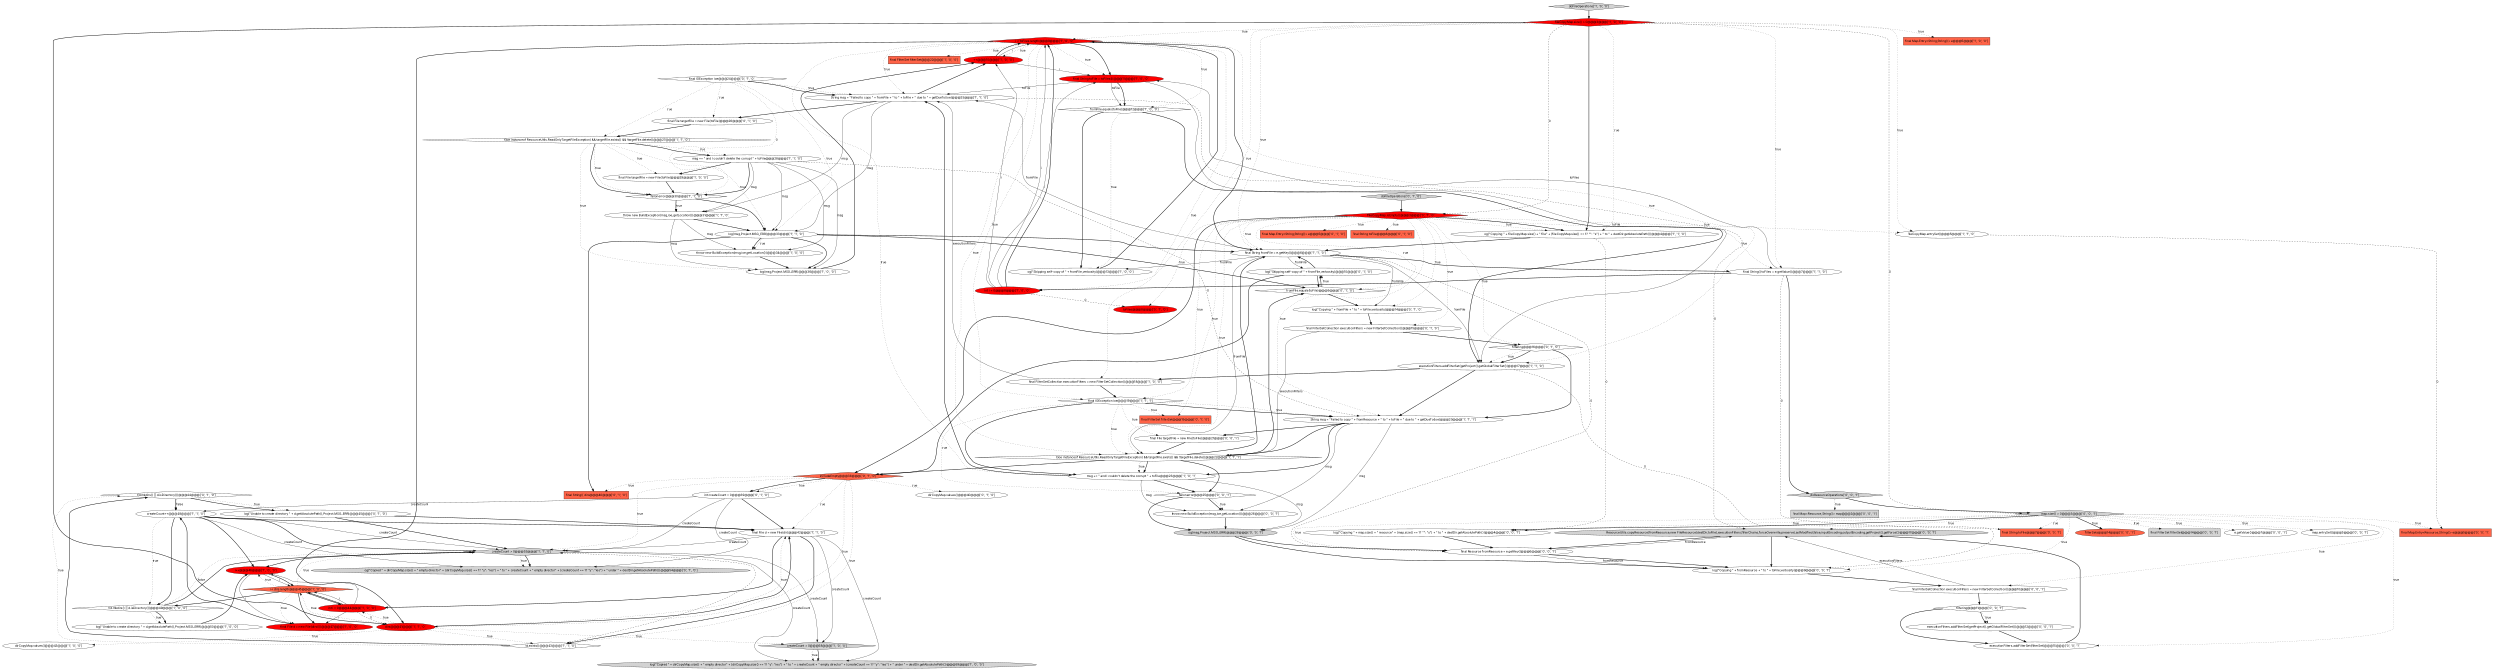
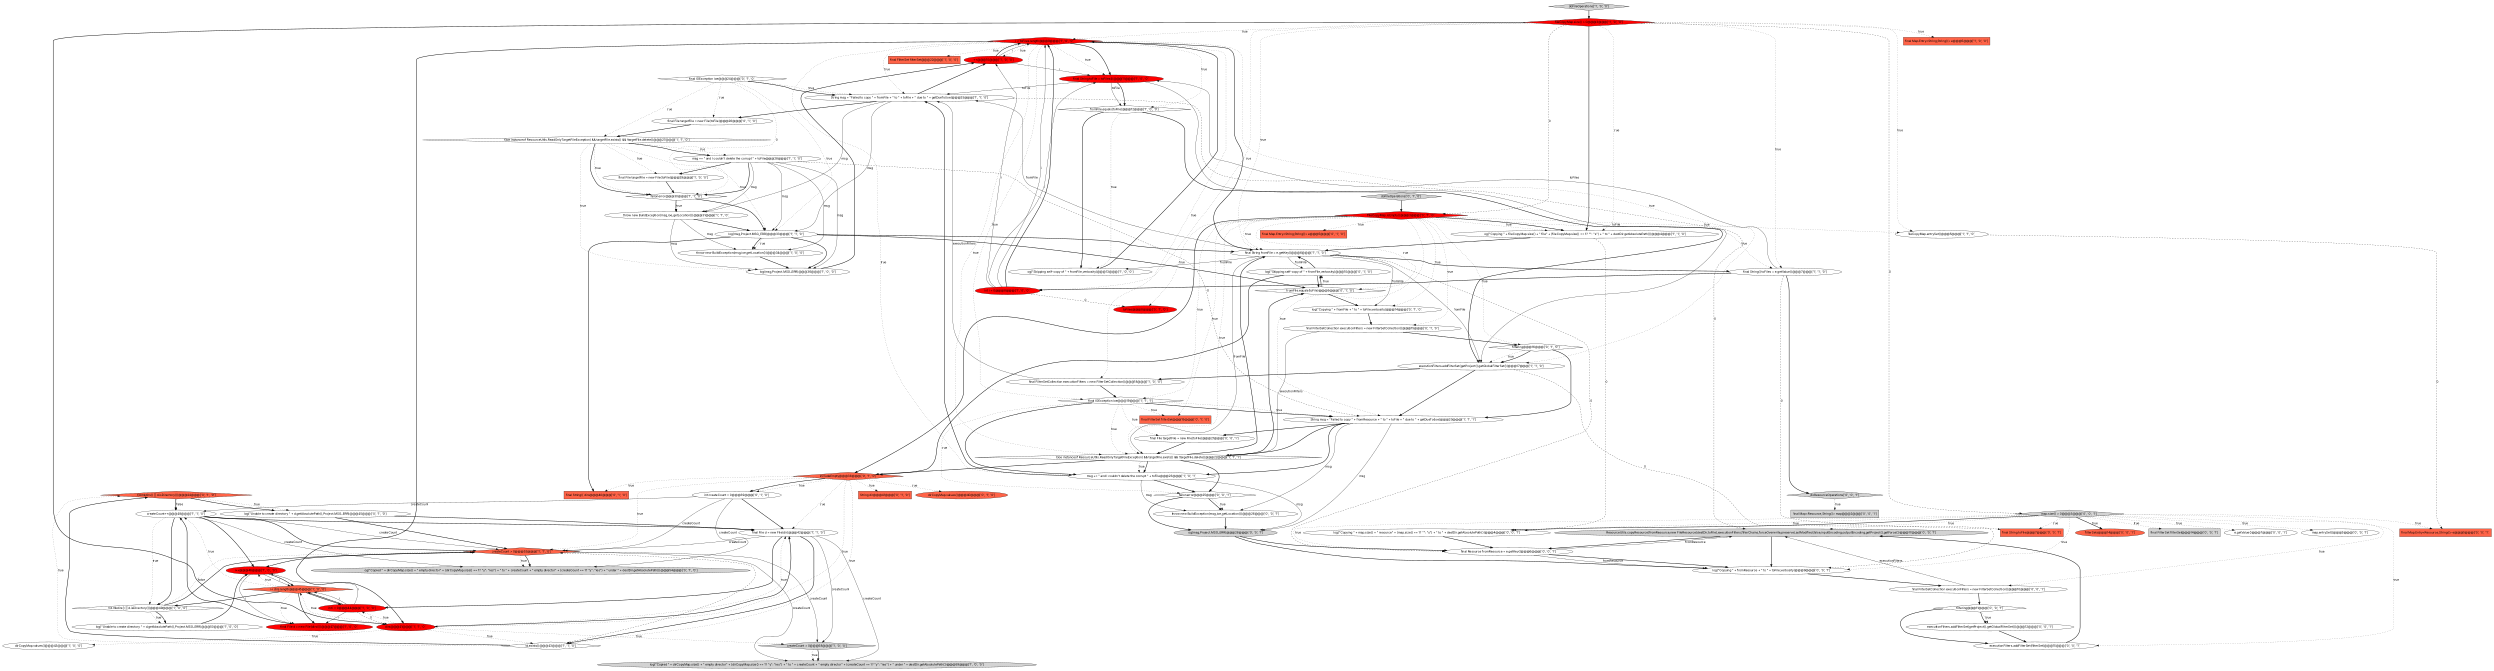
(1382, 234) -> none
(176, 495) -> (176, 495)
none -> (885, 495)
(962, 495) -> (962, 495)
(1922, 509) -> none
(522, 552) -> (522, 552)
(352, 557) -> (221, 572)
